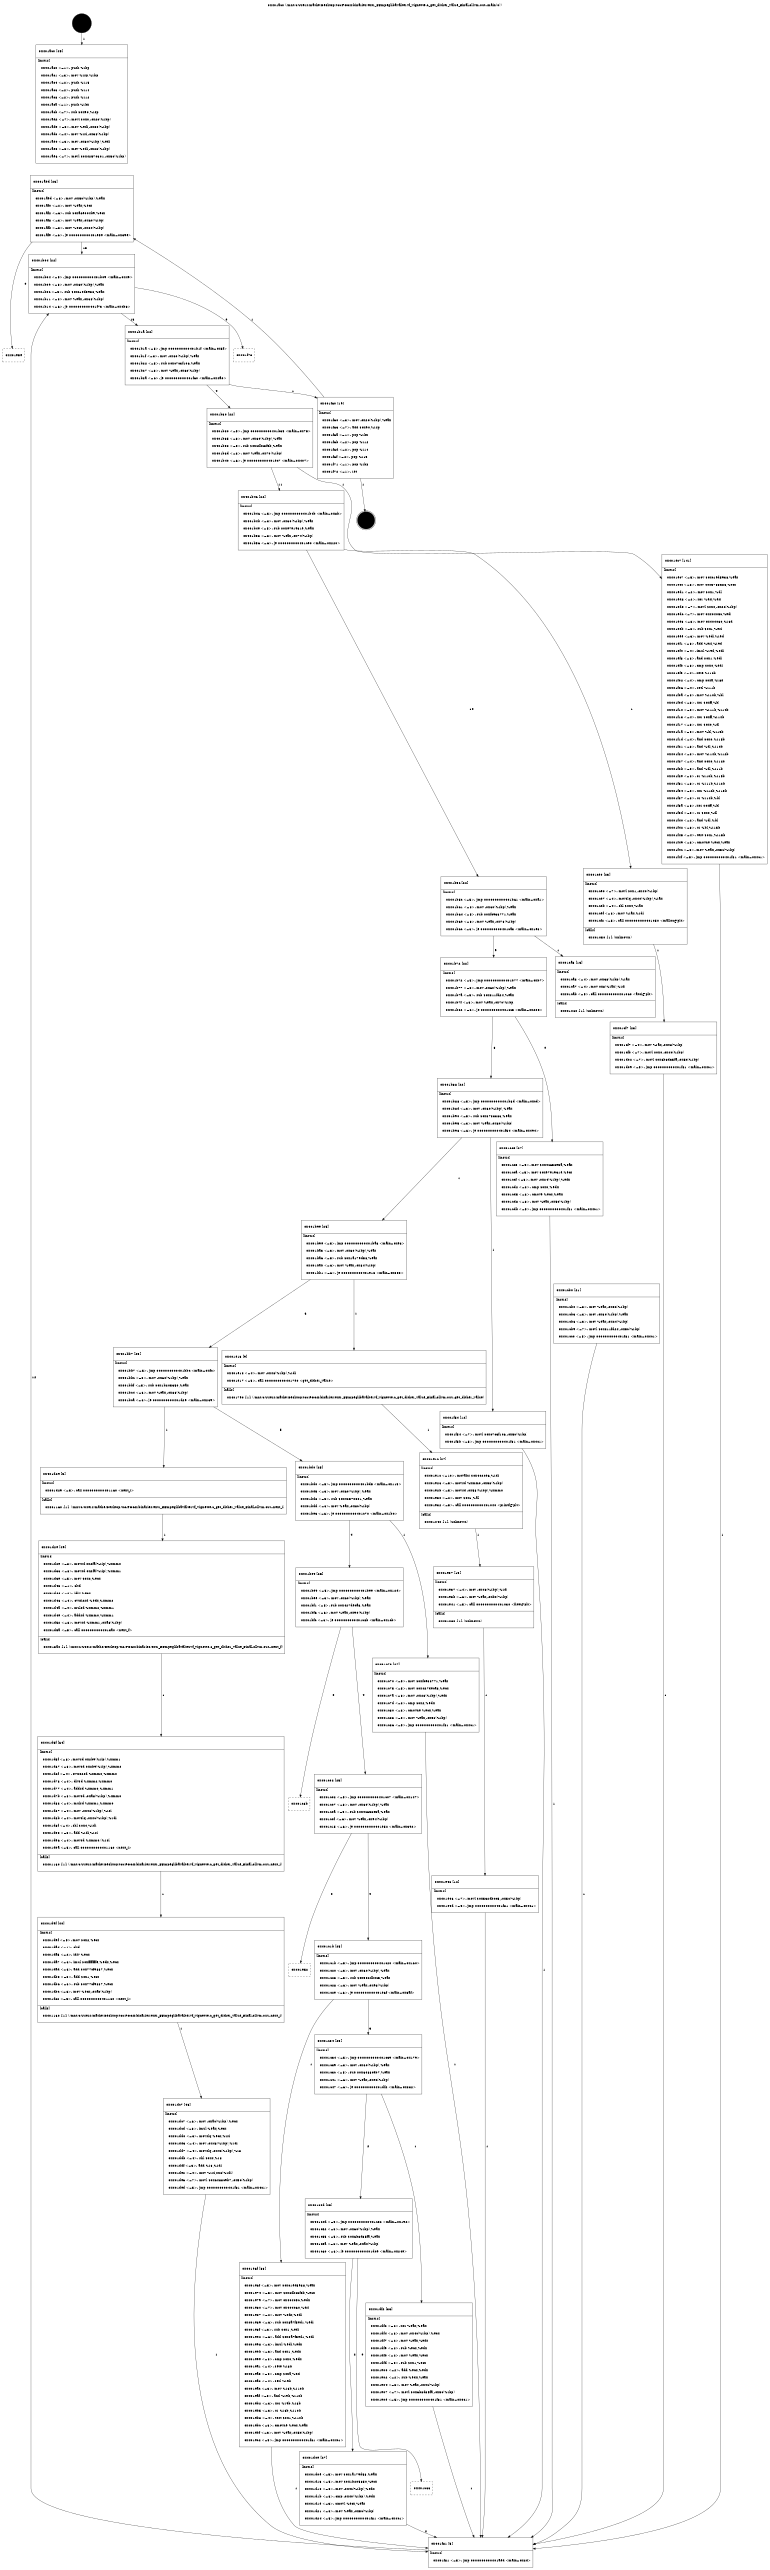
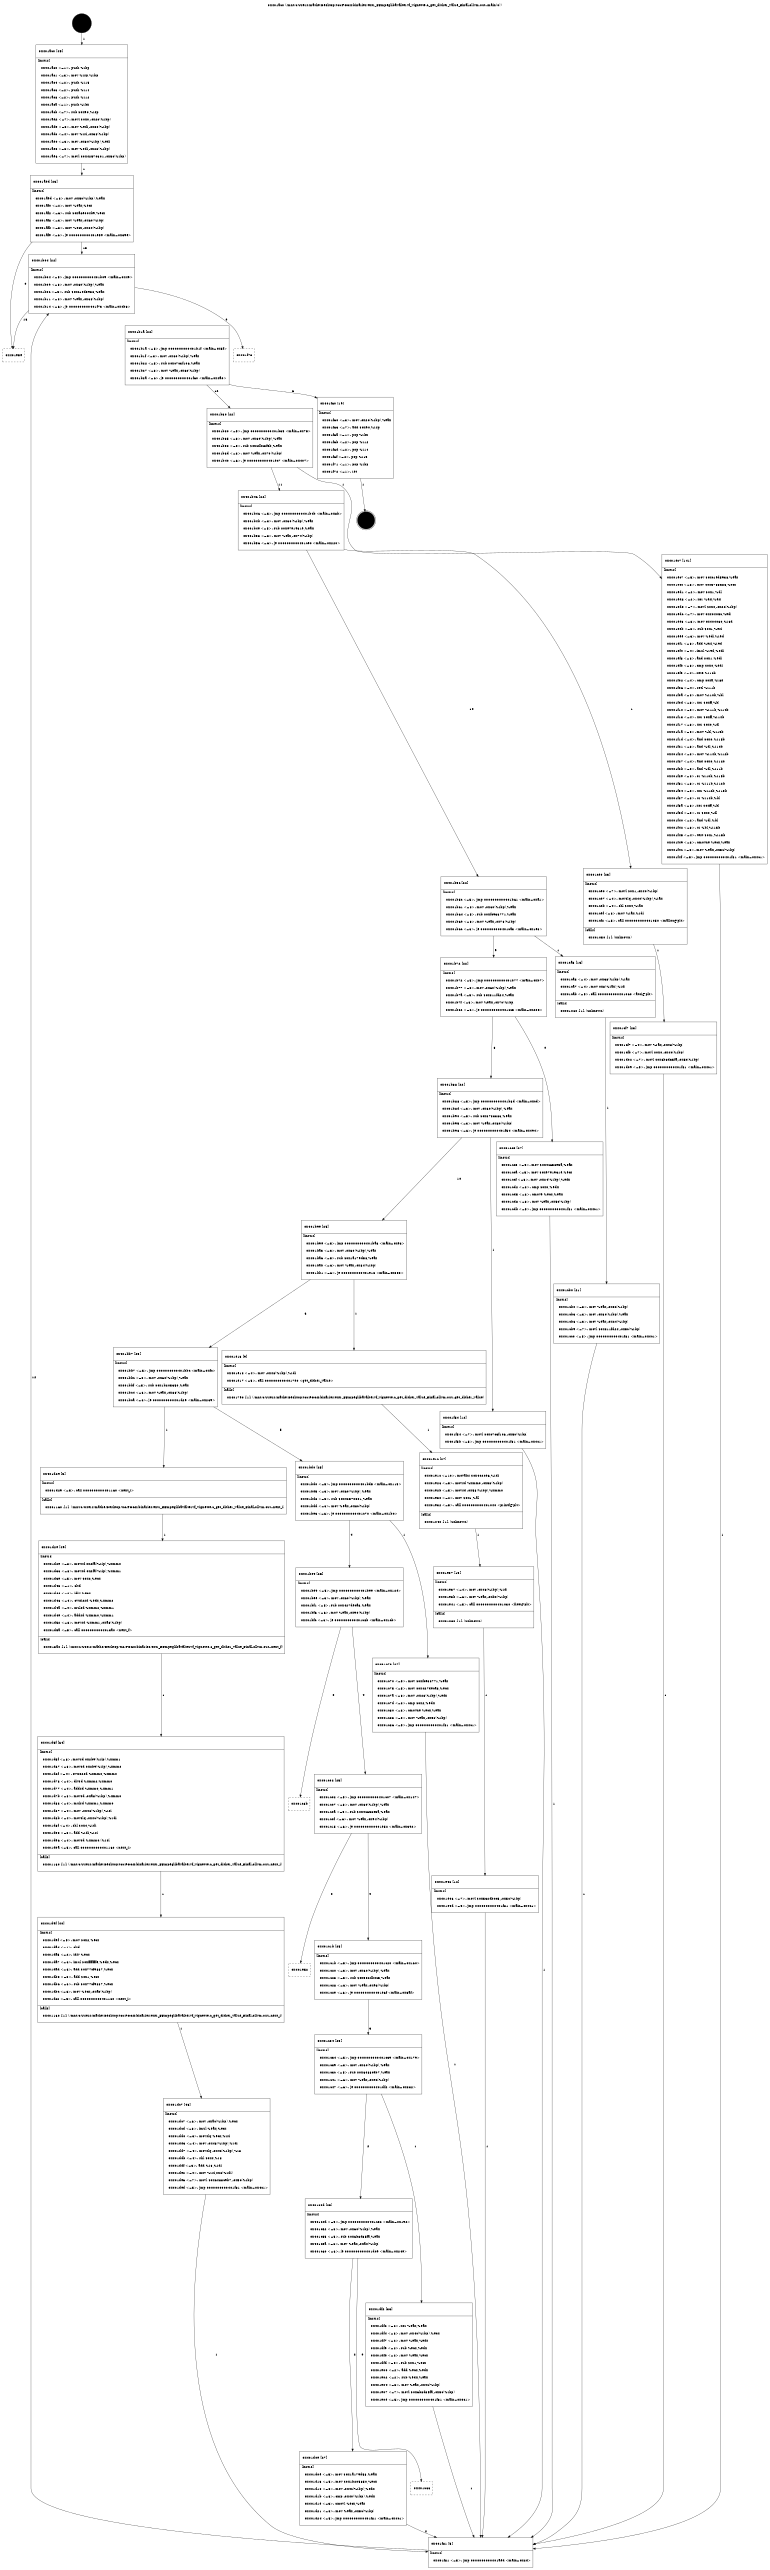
(237, 310) -> (82, 168)
(128, 319) -> (17, 327)
(216, 391) -> (216, 391)
(292, 391) -> (292, 391)
none -> (606, 1150)
(459, 1179) -> (459, 1179)
(292, 2355) -> none
